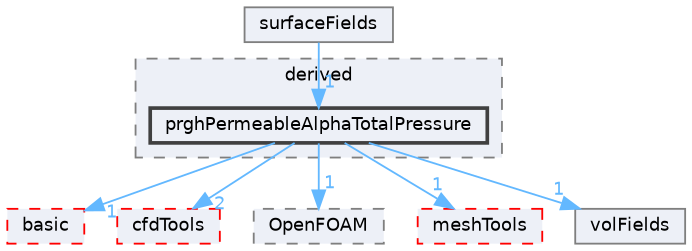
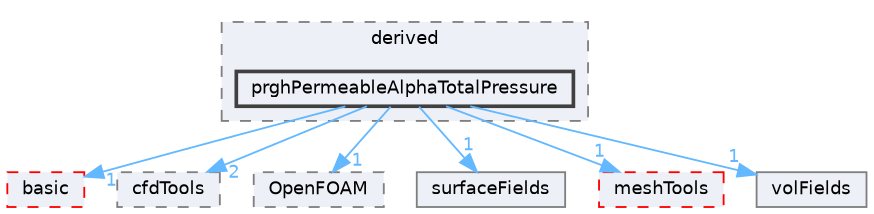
(319, 71) -> (442, 132)
(169, 226) -> (169, 190)
